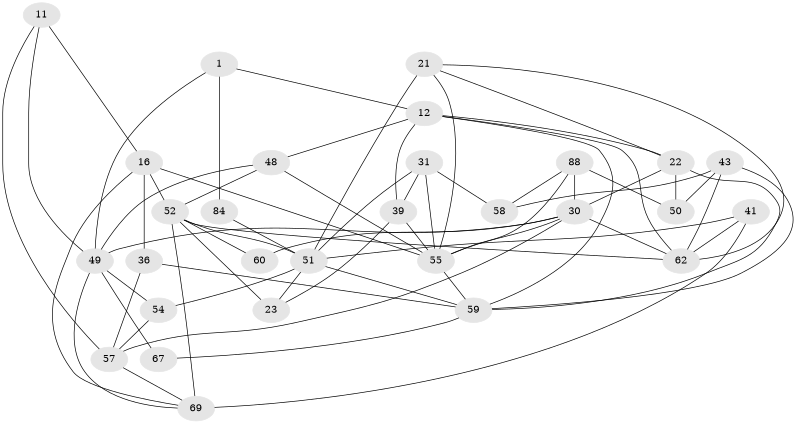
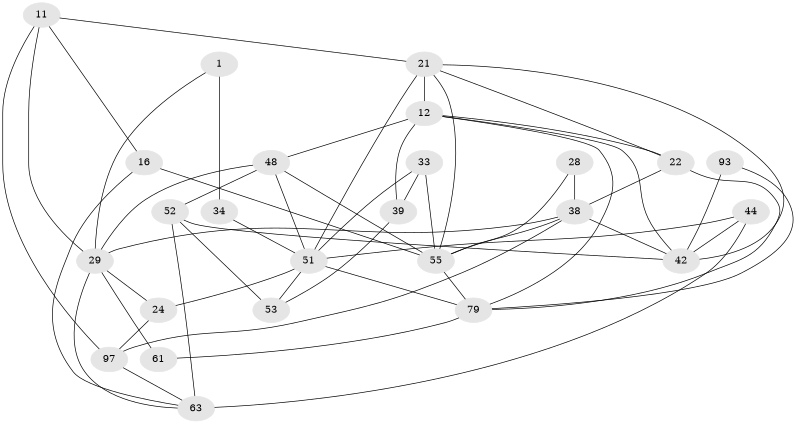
none -> (233, 40)
(322, 89) -> (424, 89)
(424, 163) -> (424, 163)
(575, 163) -> (575, 163)
(725, 163) -> (725, 163)
(157, 187) -> none
(219, 212) -> (219, 212)
(500, 212) -> none
(575, 212) -> (575, 212)
(676, 212) -> none
(751, 212) -> (751, 212)
(240, 236) -> (288, 206)
(417, 236) -> none
(95, 261) -> (95, 261)
(144, 261) -> none
(260, 261) -> none
(681, 261) -> (681, 261)
(159, 310) -> (159, 310)
(271, 310) -> (271, 310)
(474, 310) -> (474, 310)
(109, 359) -> (109, 359)
(159, 359) -> (159, 359)
(196, 409) -> (196, 409)
